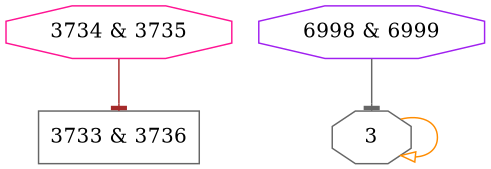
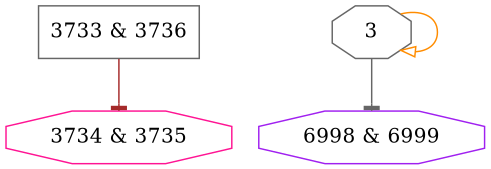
(119, 81) -> (119, 81)
(372, 81) -> (372, 81)
